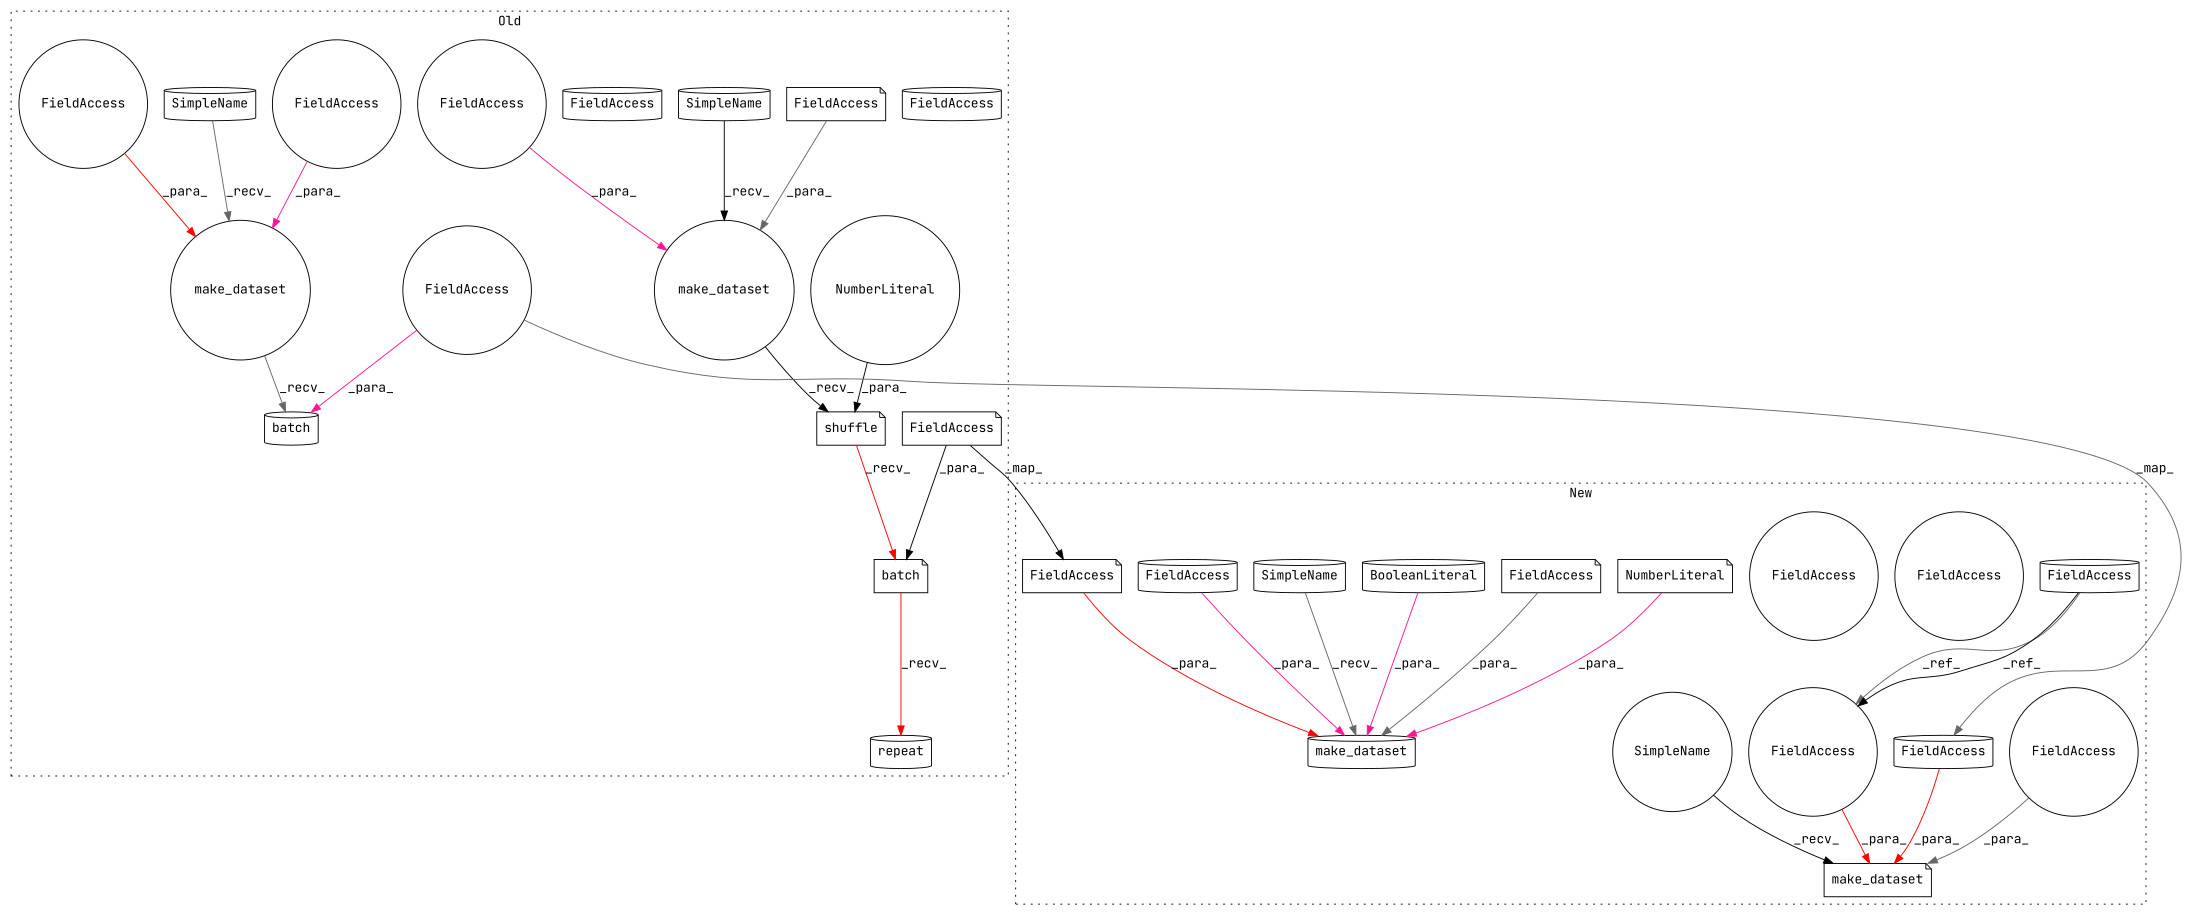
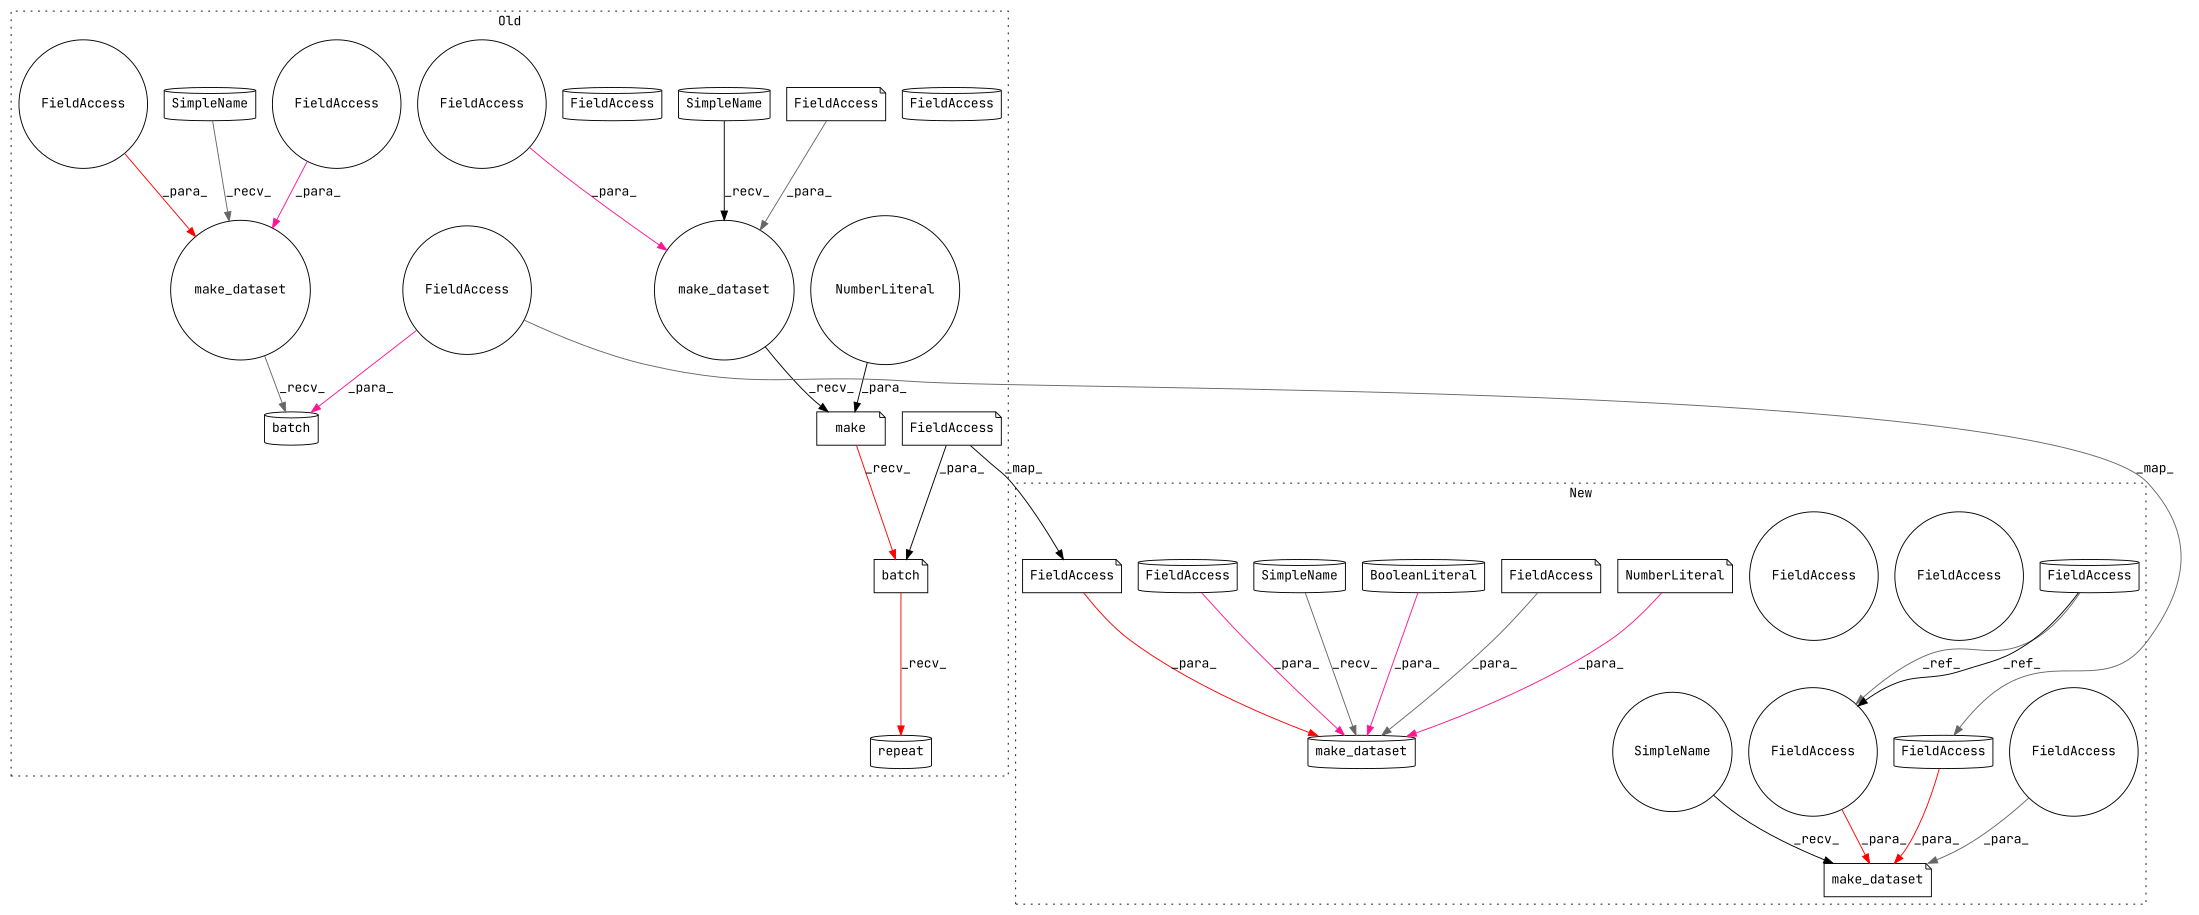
(851, 429) -> (851, 429)
